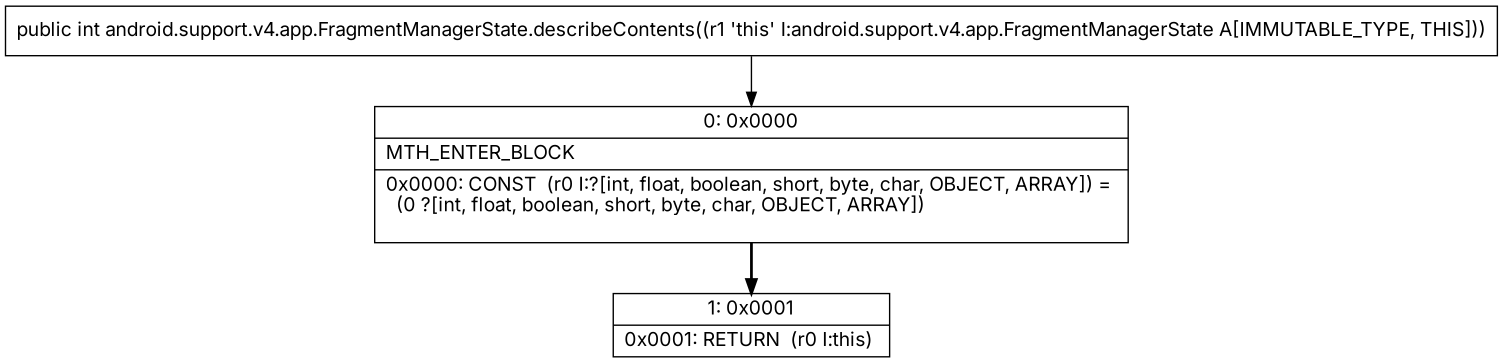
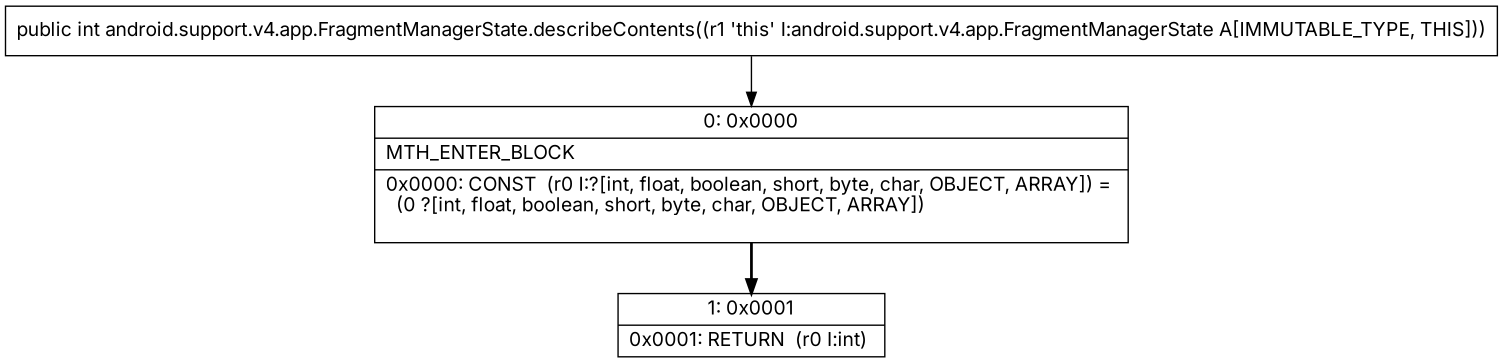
(751, 340) -> (751, 340)
